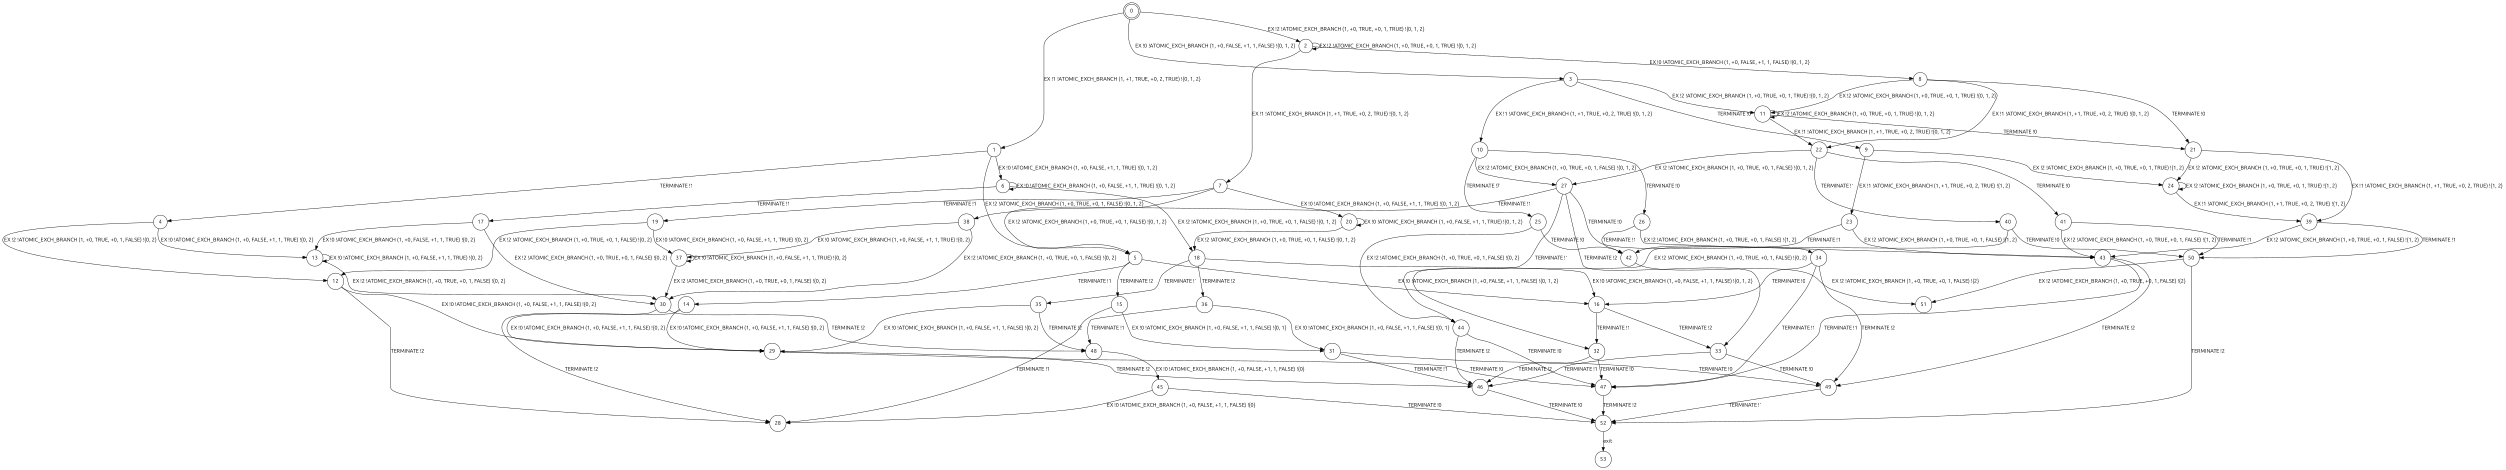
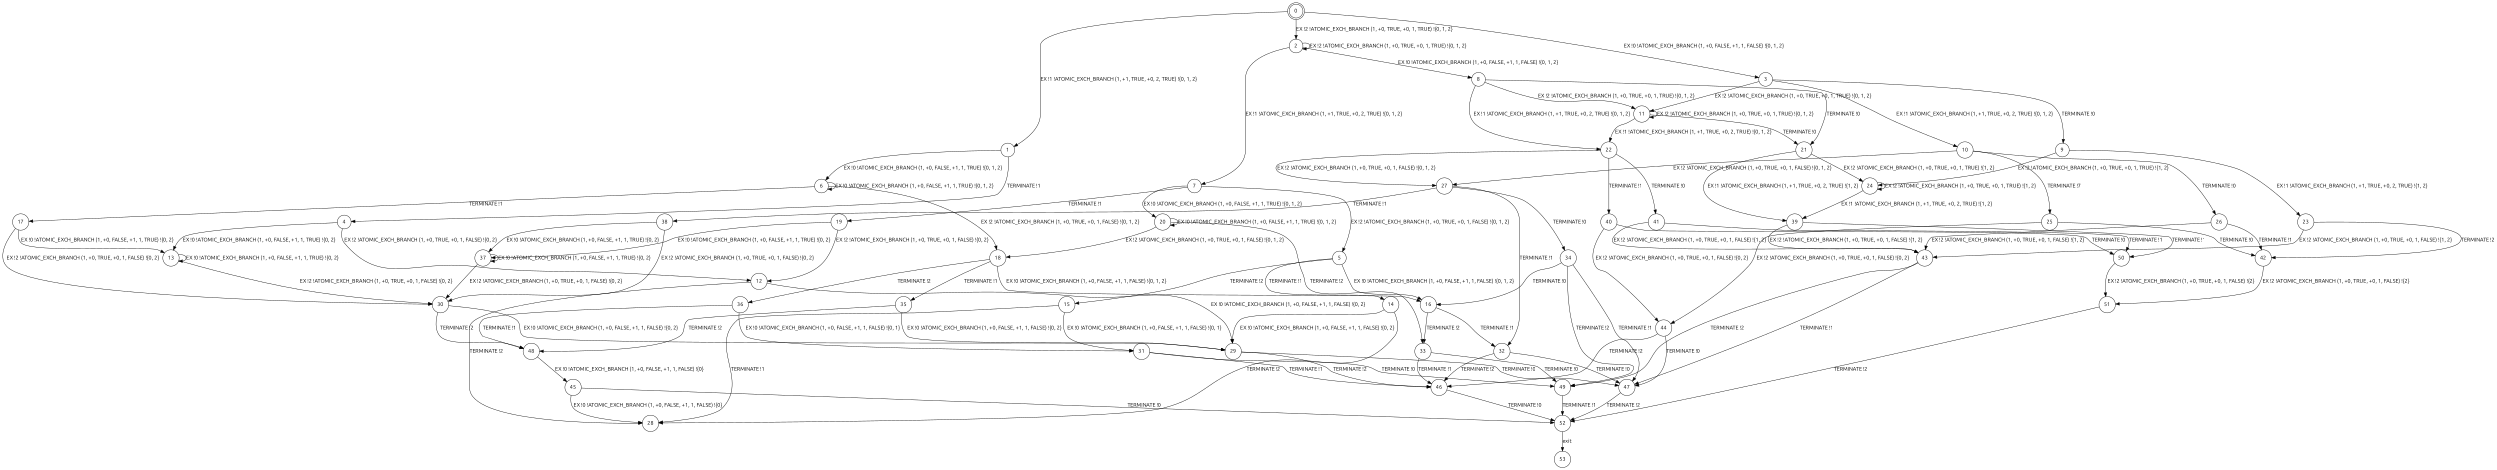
(1824, 240) -> (2478, 240)
(1020, 245) -> none
(1648, 270) -> (1303, 275)
(1966, 415) -> (1837, 367)
